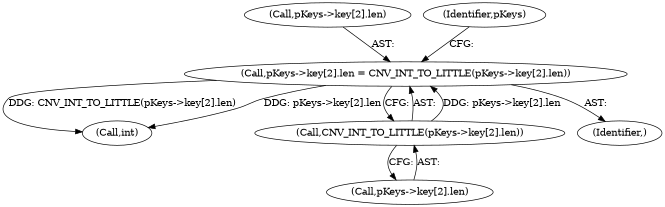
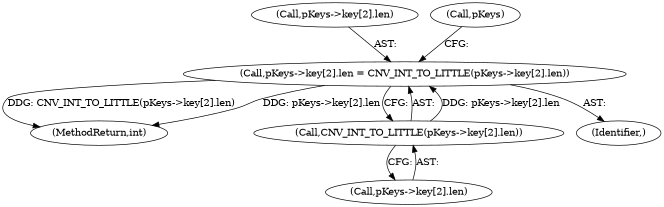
(485, 15) -> (475, 15)
(117, 133) -> (99, 133)
